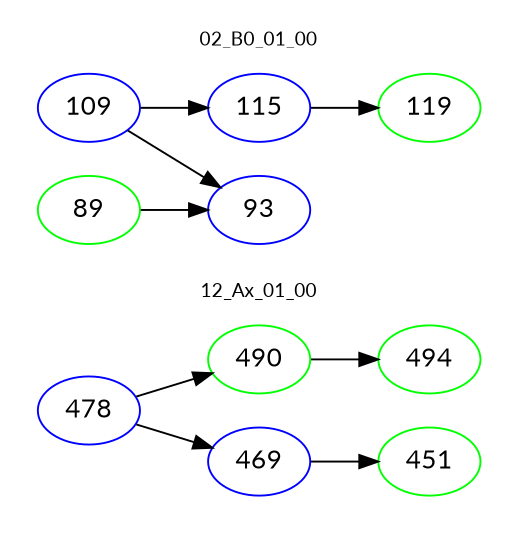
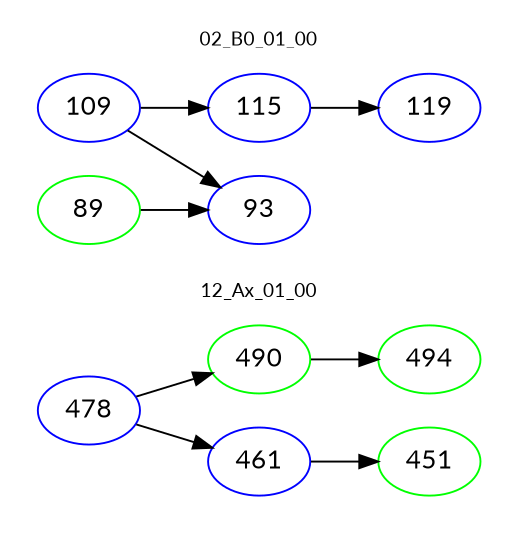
(429, 108) -> (429, 108)
(259, 462) -> (259, 462)
